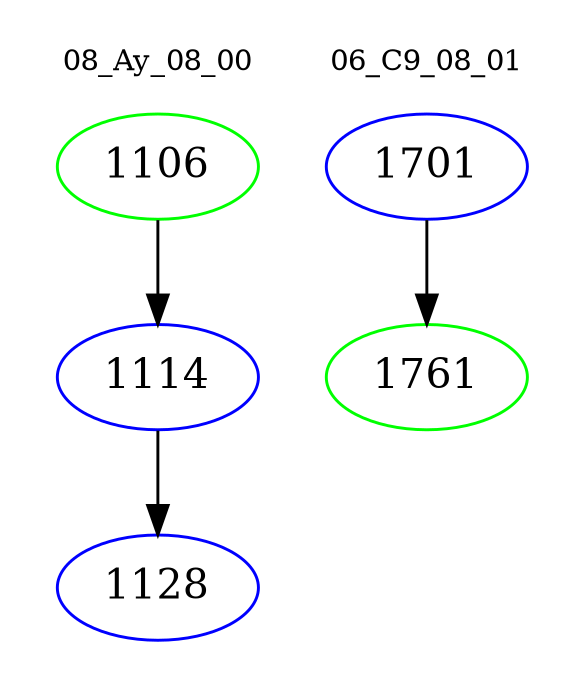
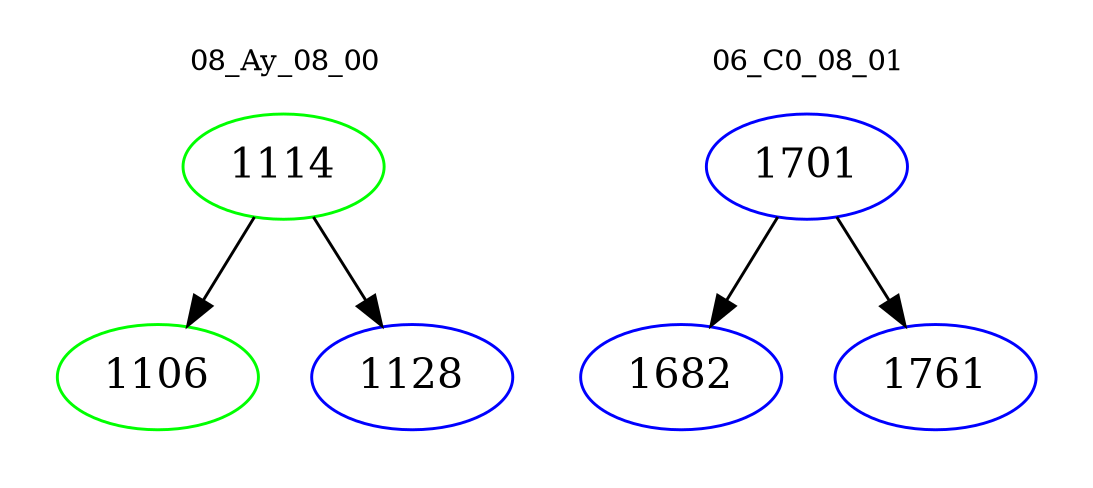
(427, 63) -> (808, 63)
(158, 258) -> (229, 259)
(158, 377) -> (284, 167)
(427, 377) -> (936, 377)
none -> (681, 377)
